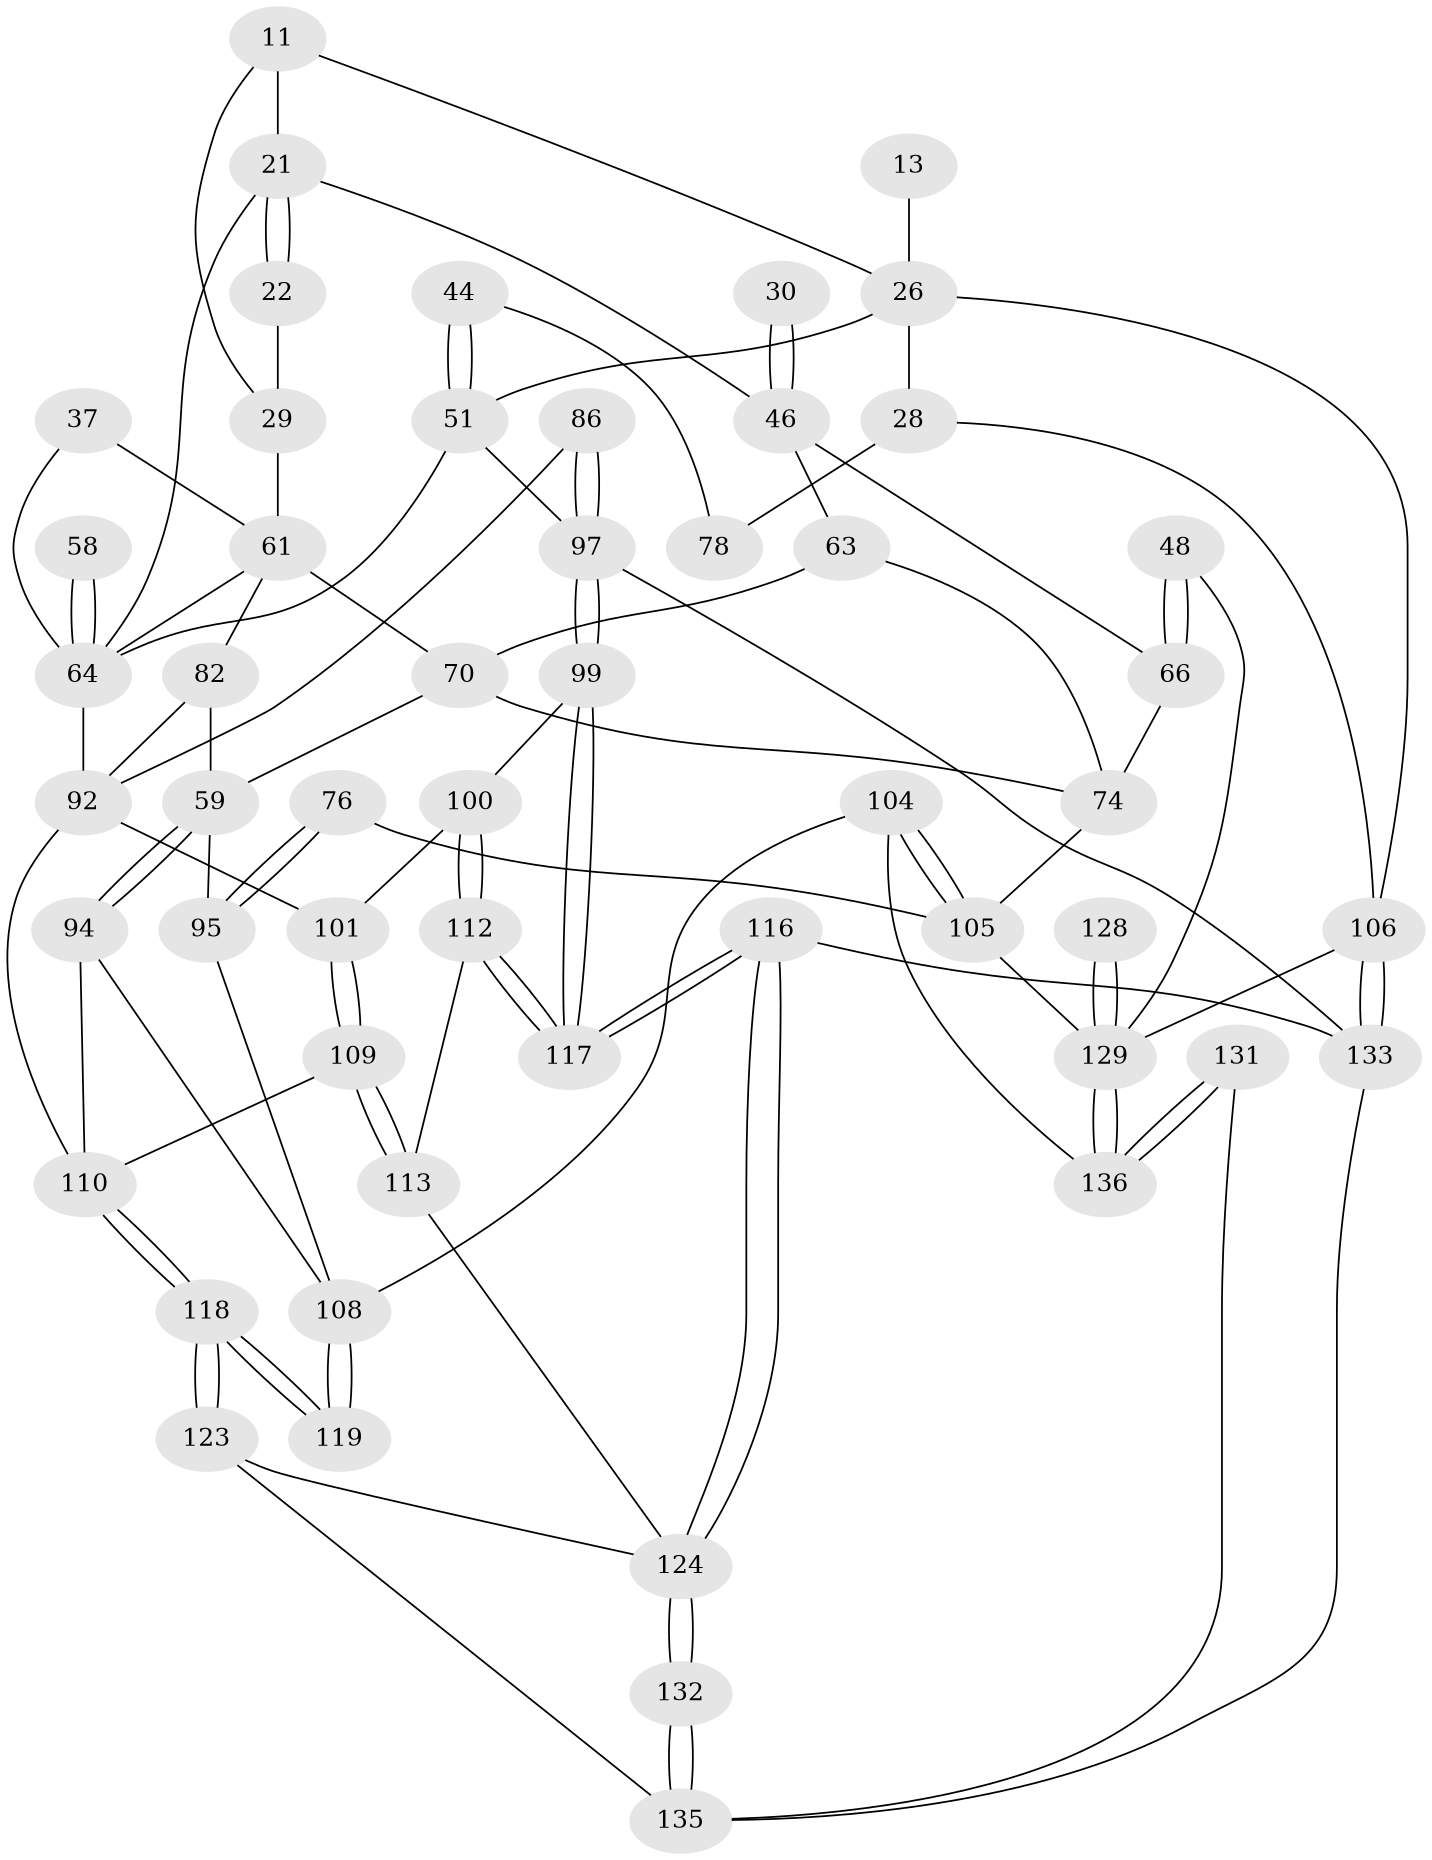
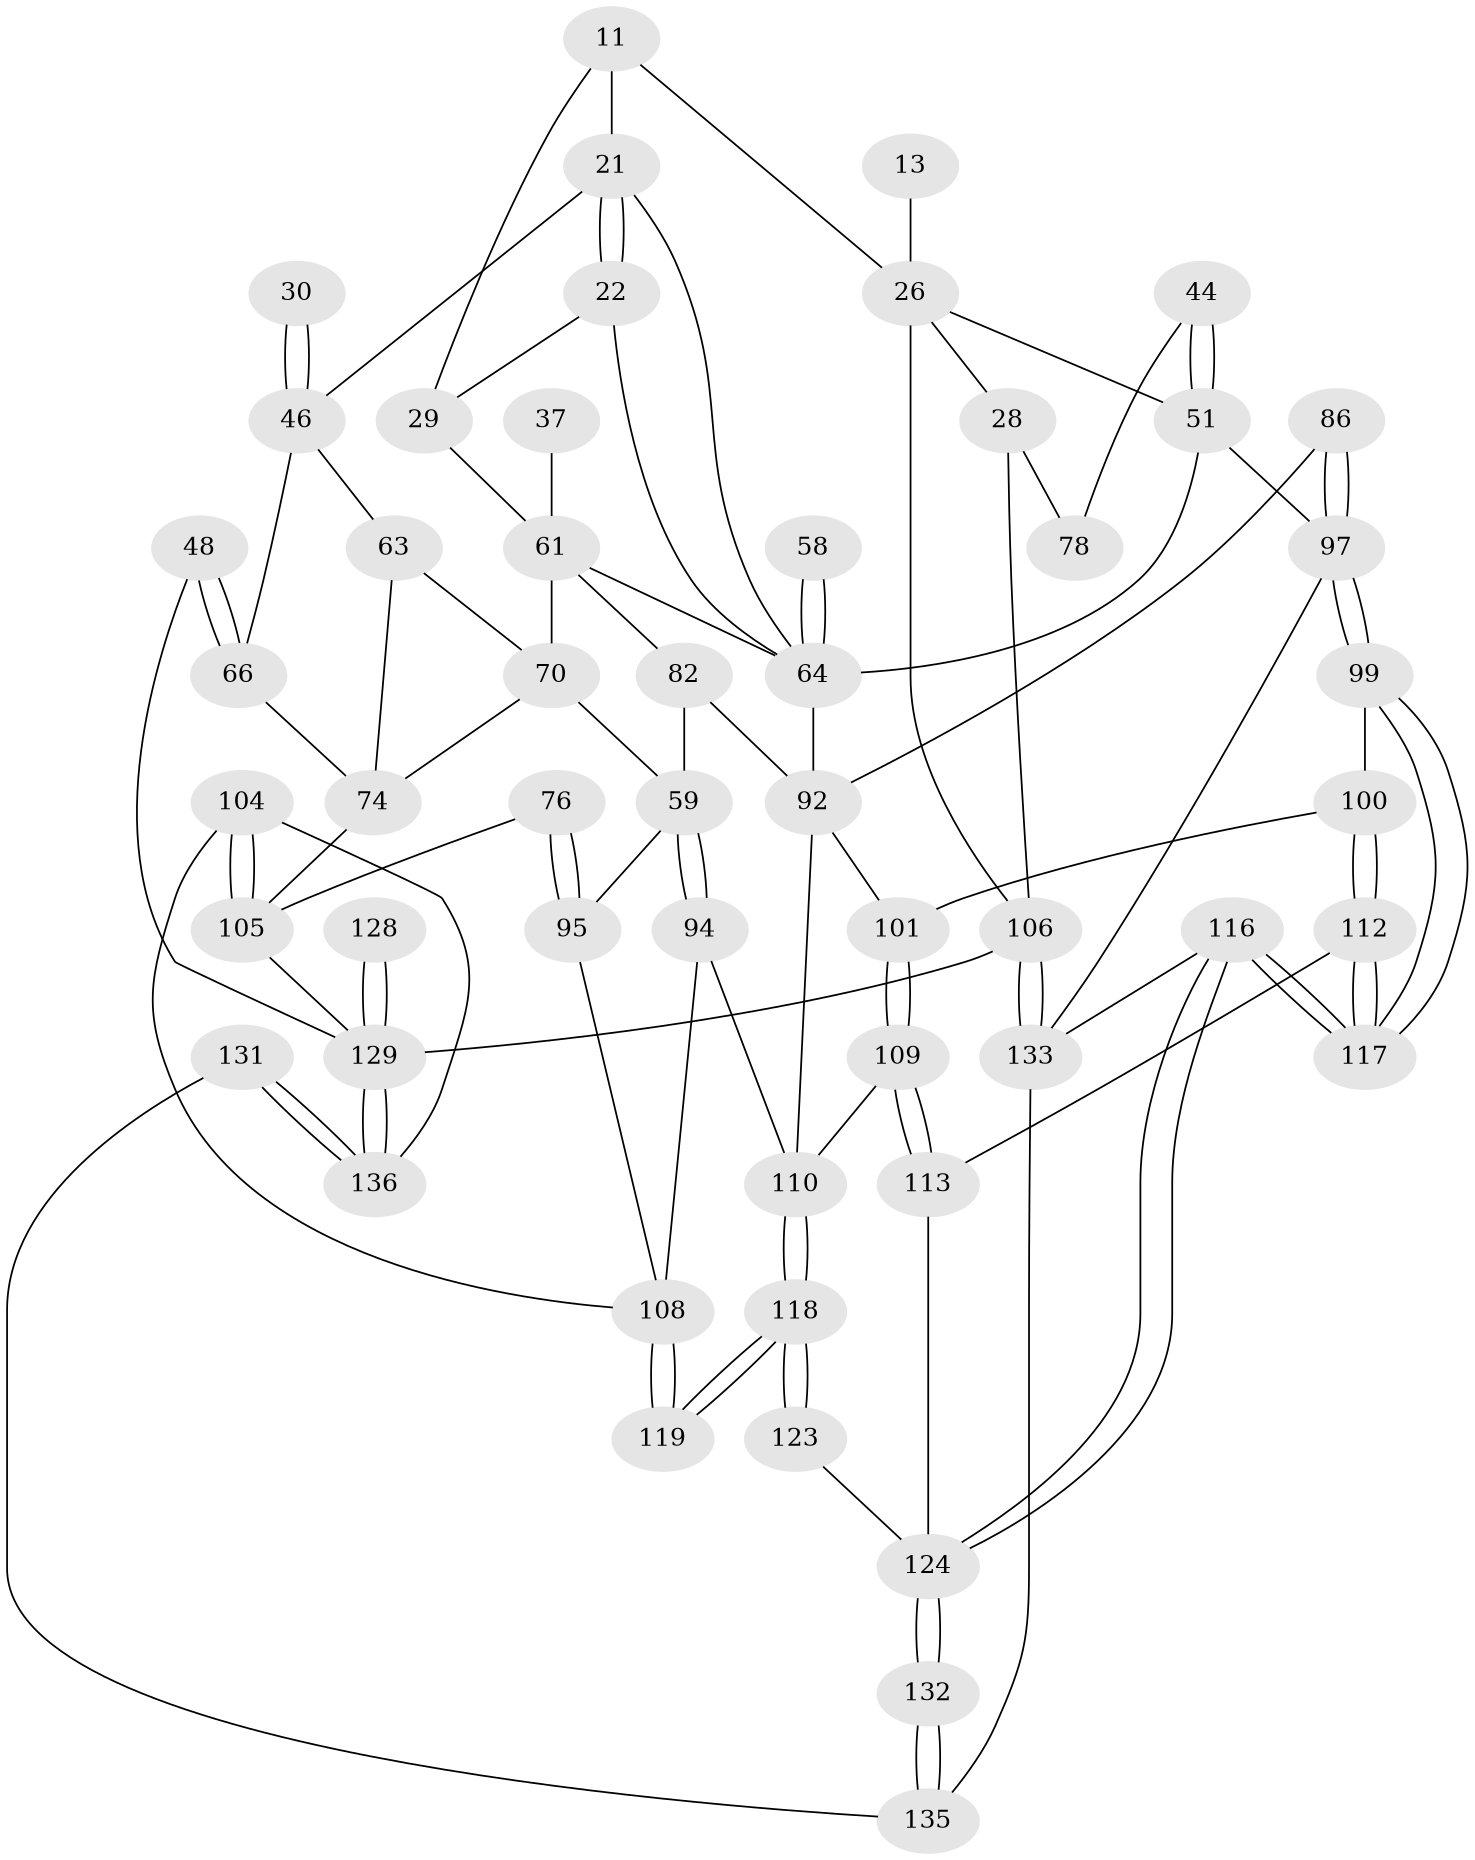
(13, 548) -> (656, 512)
(444, 1630) -> none
